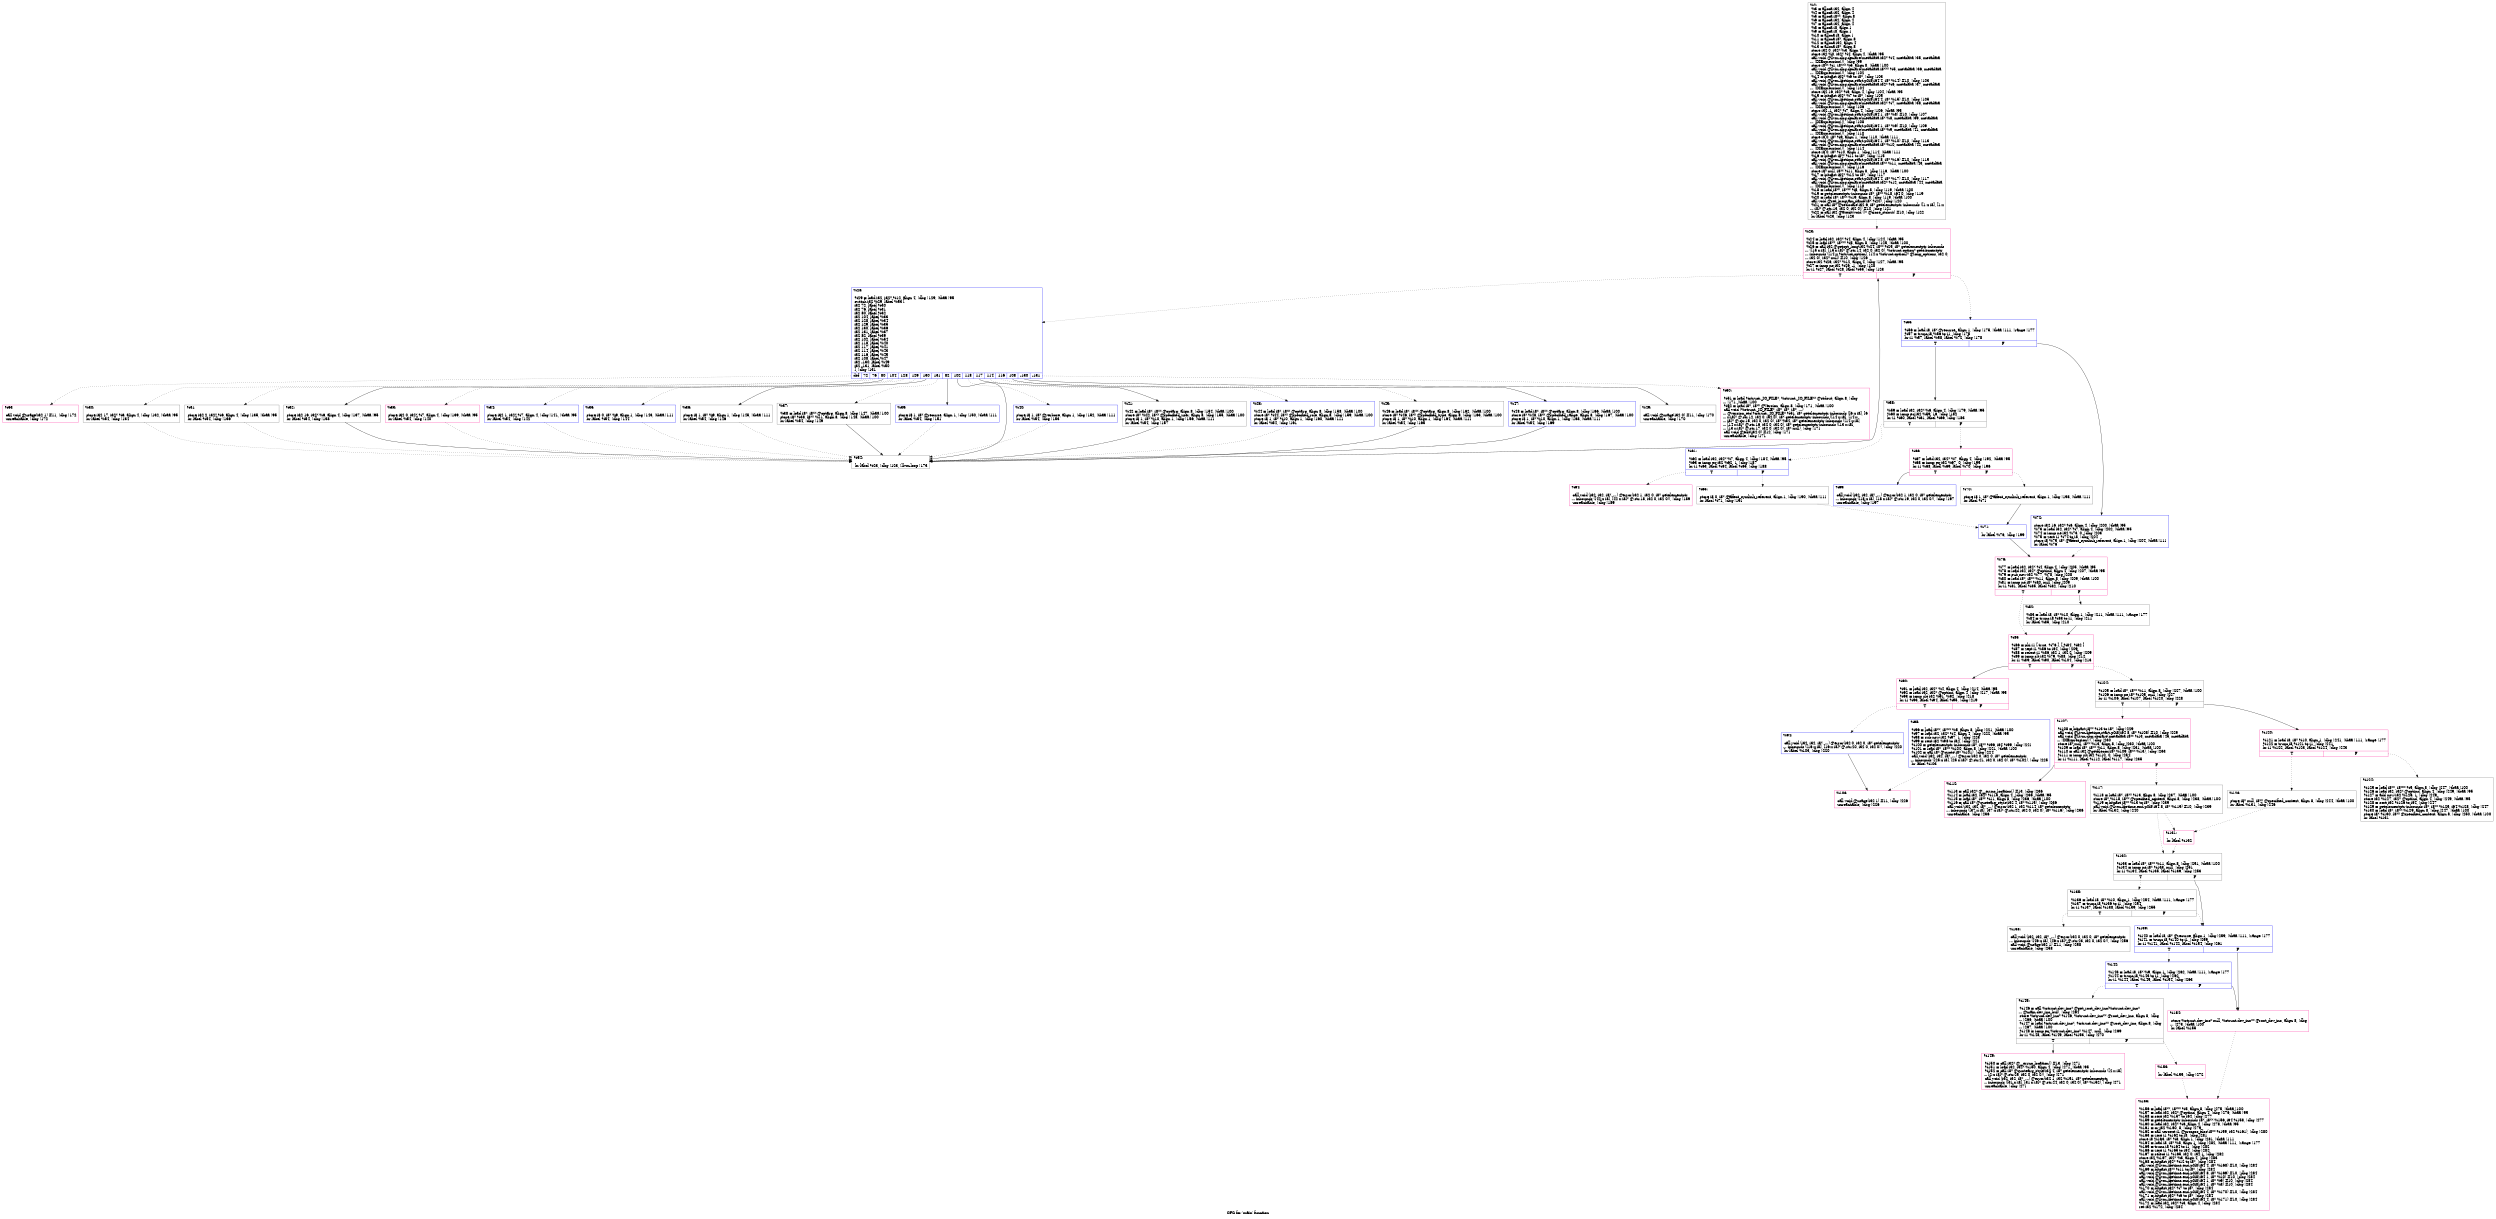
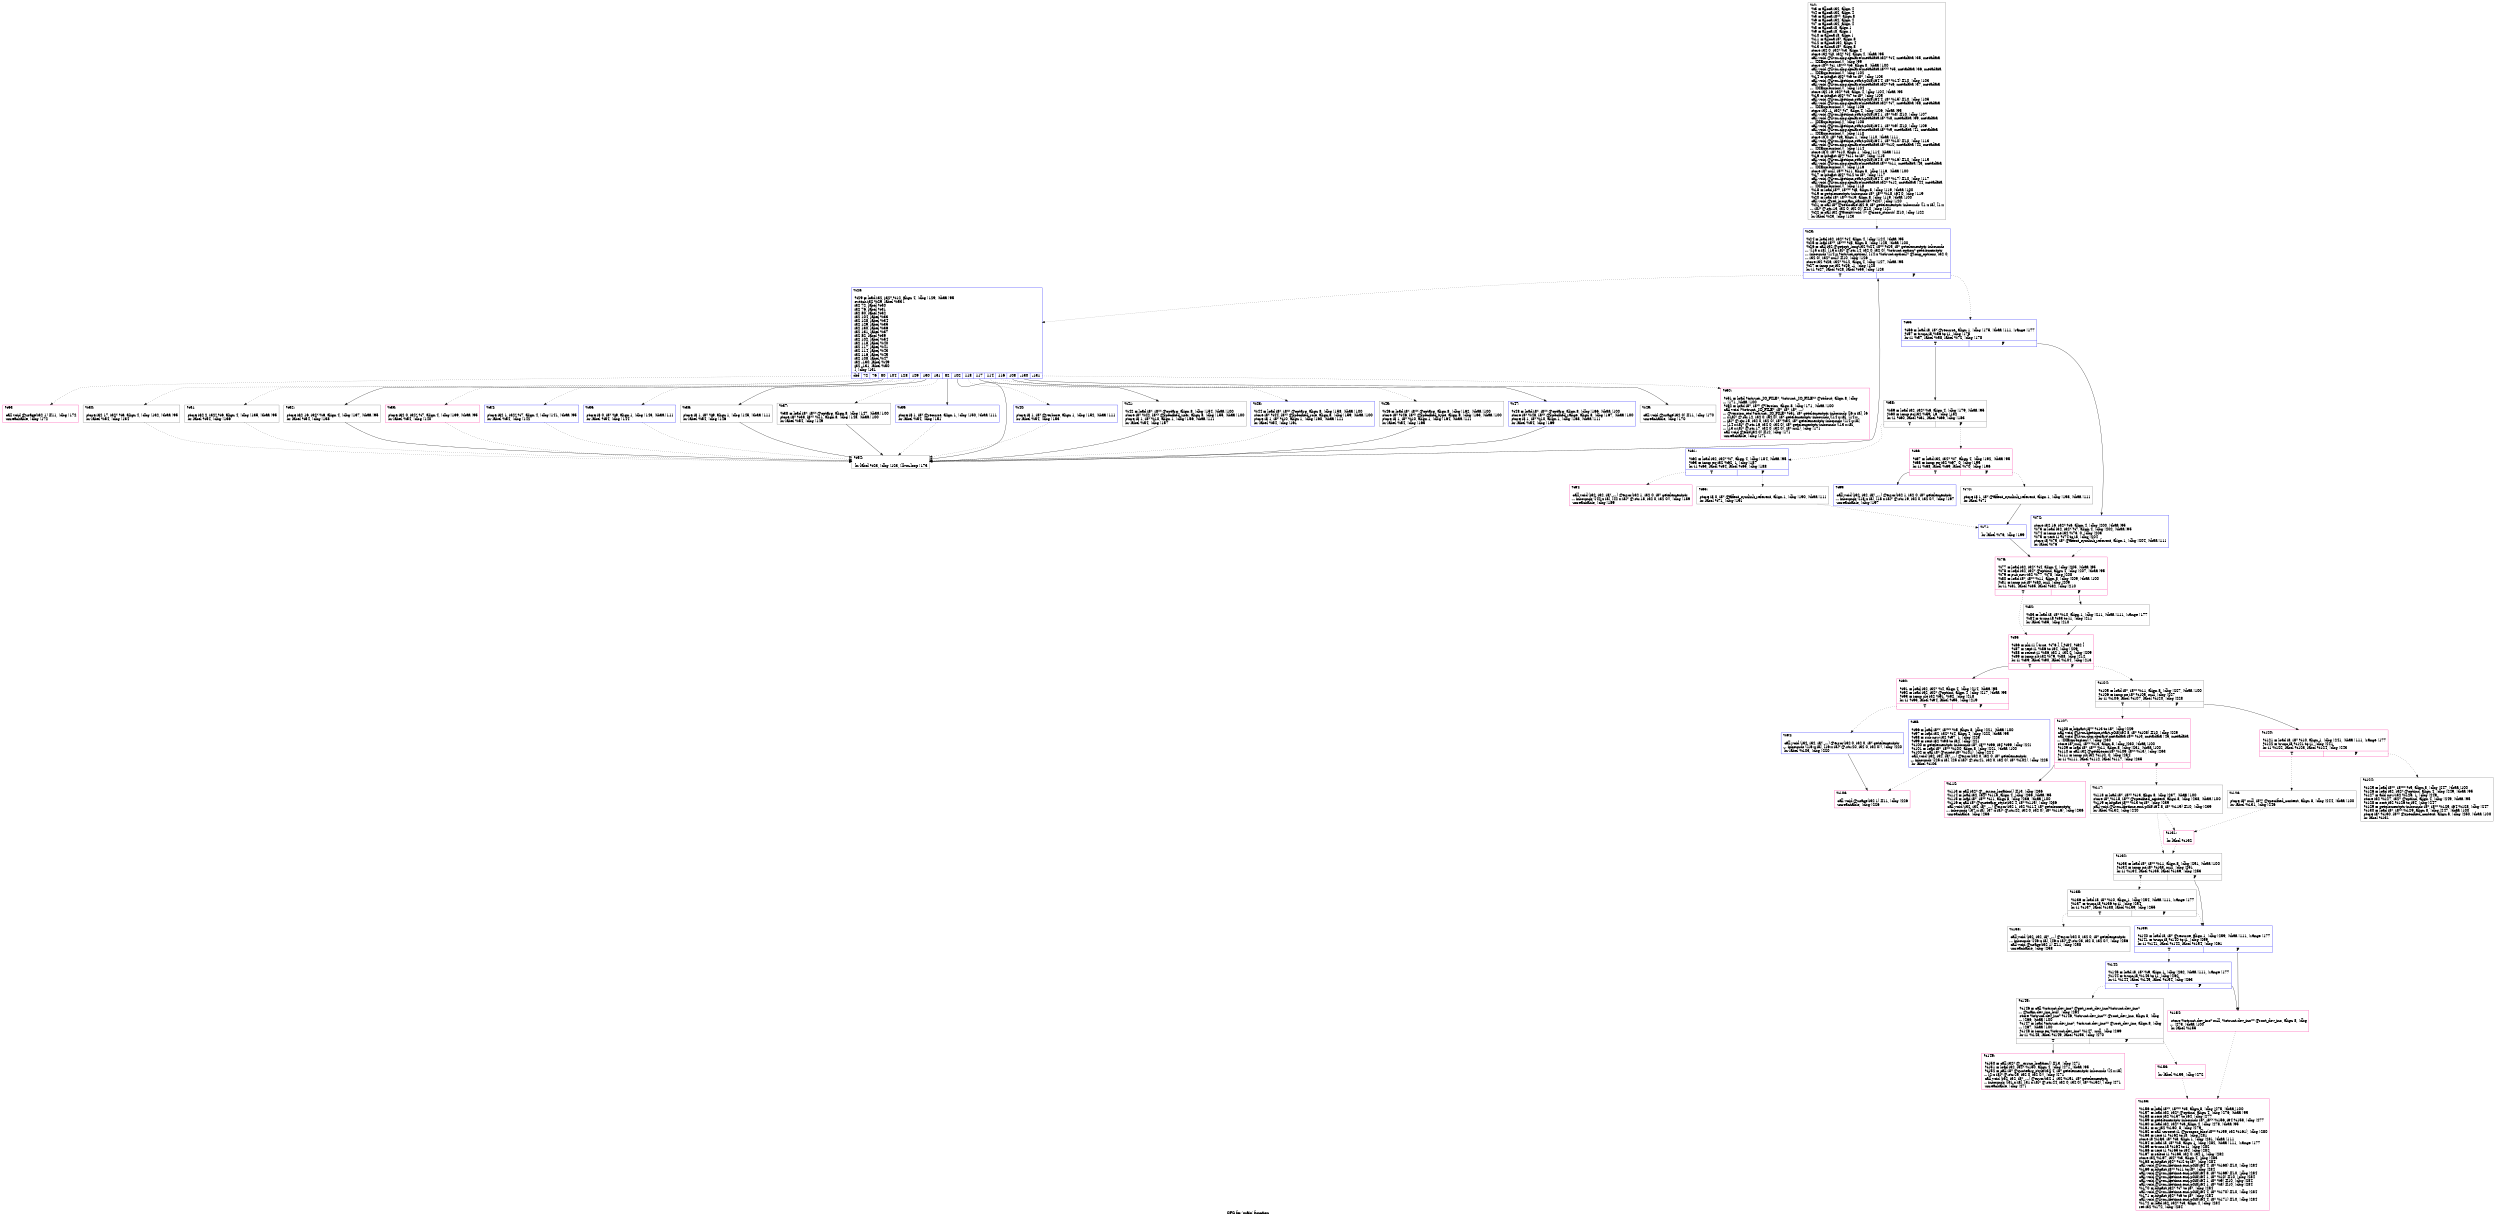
(1877, 254) -> (1877, 254)
(793, 445) -> (793, 445)
